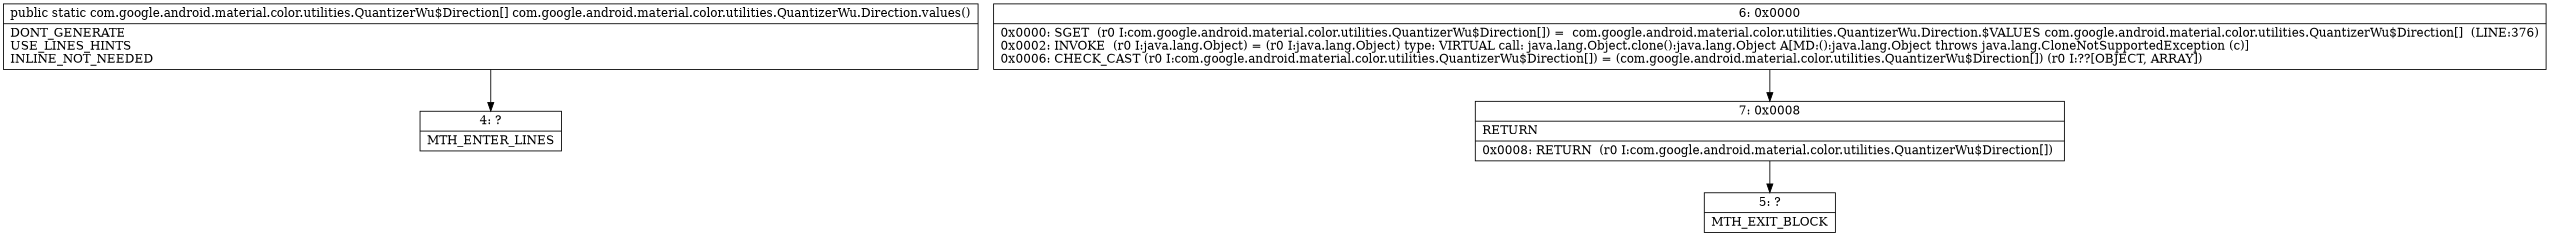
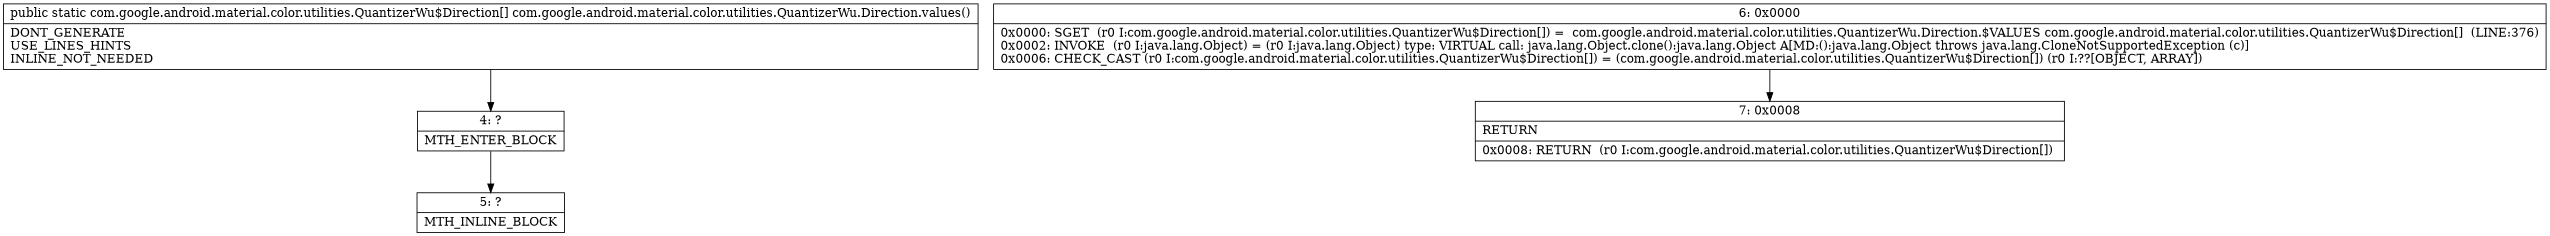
(491, 141) -> (491, 141)
(1770, 172) -> (491, 168)
(1770, 222) -> (491, 222)
